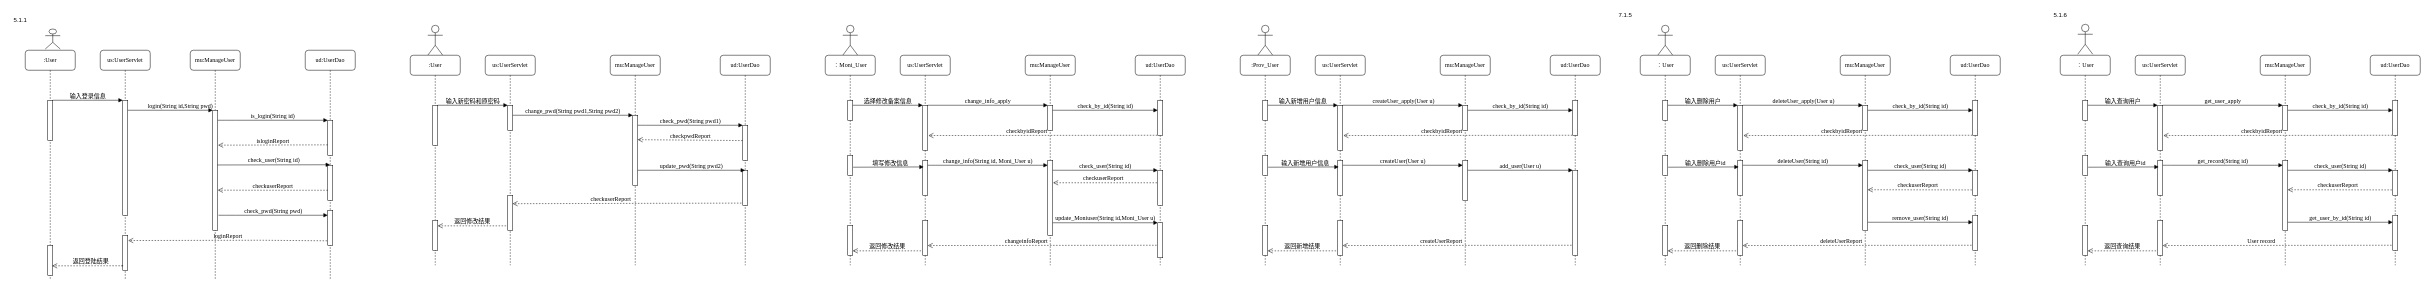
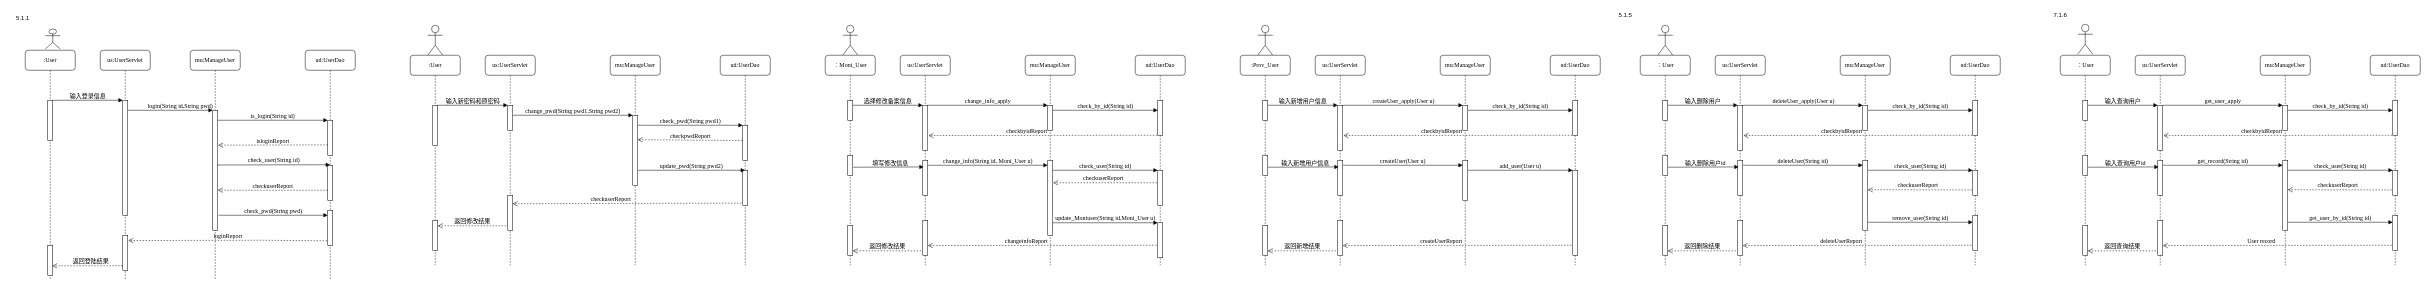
(1626, 15) -> (1626, 15)
(2061, 15) -> (2061, 15)
(20, 20) -> (23, 18)
